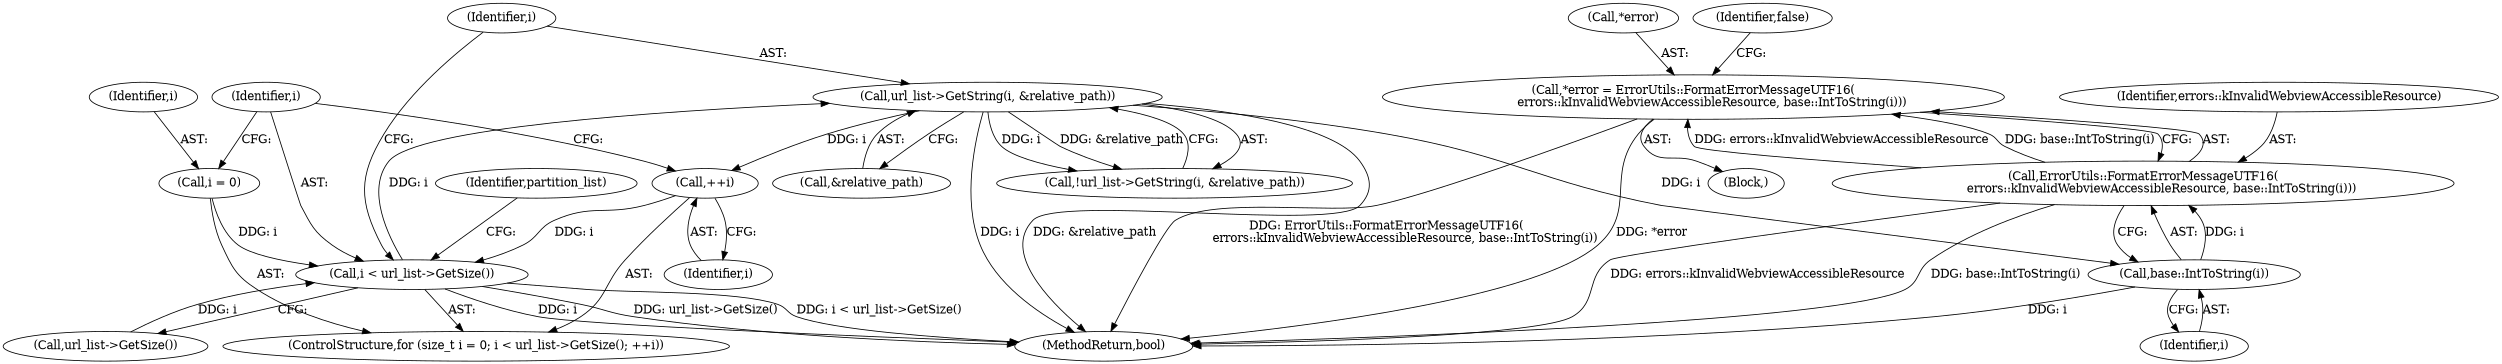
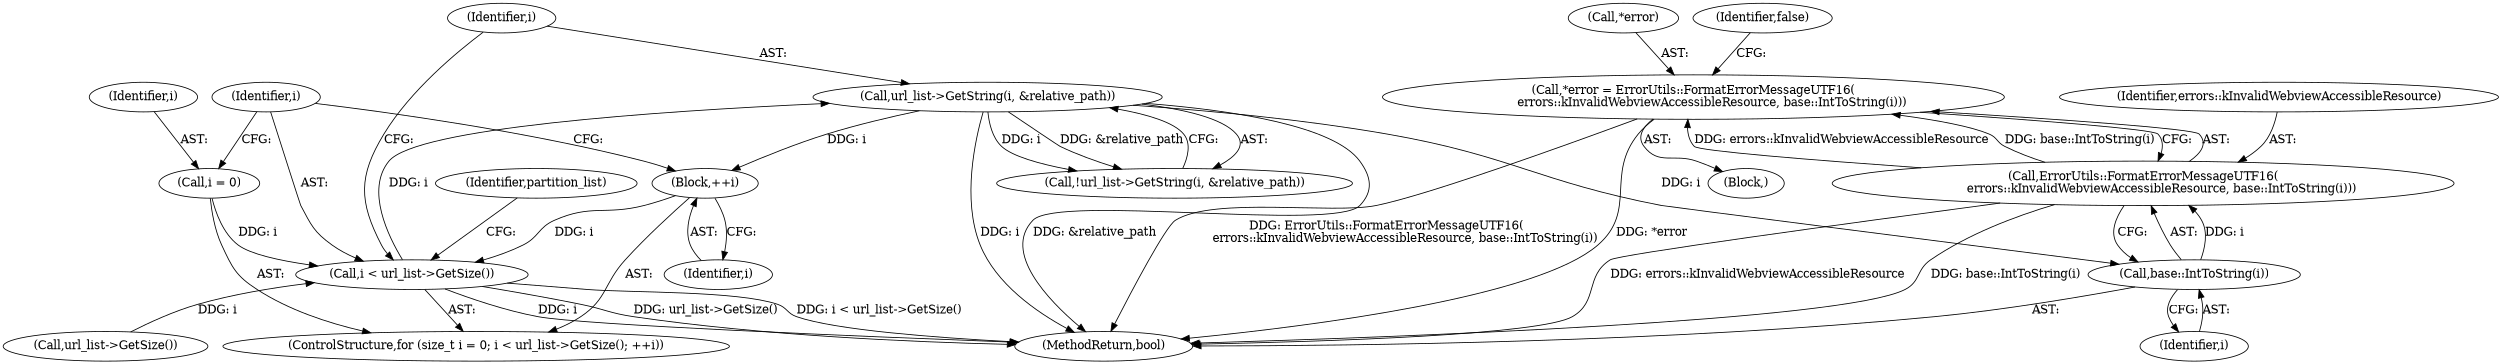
(705, 183) -> (705, 183)
(862, 183) -> none
(262, 310) -> none
(2048, 310) -> (2048, 310)
